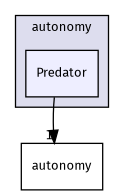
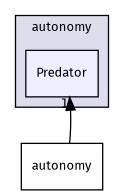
(53, 115) -> (71, 127)
